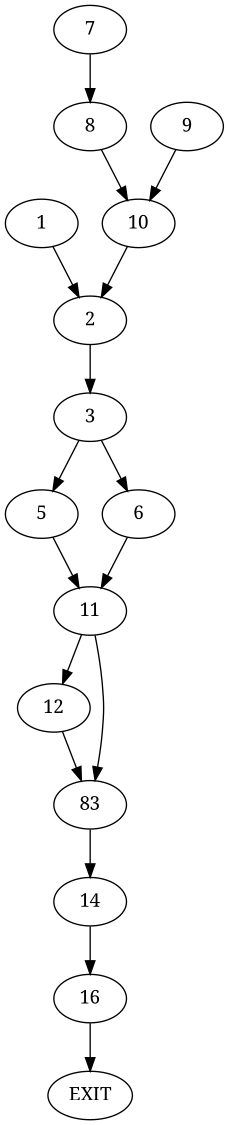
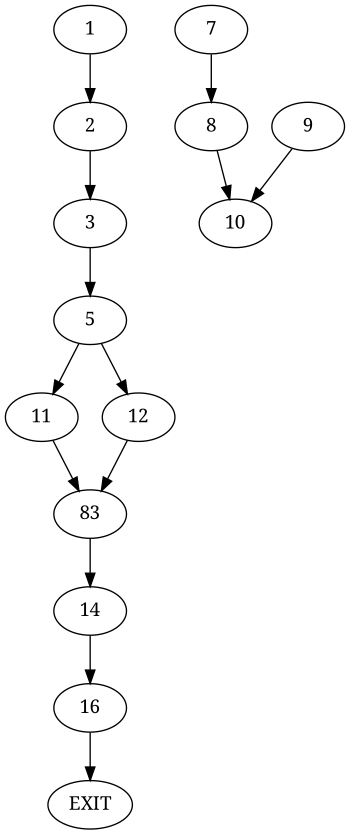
(117, 266) -> none
(139, 514) -> none
(75, 653) -> (111, 363)
